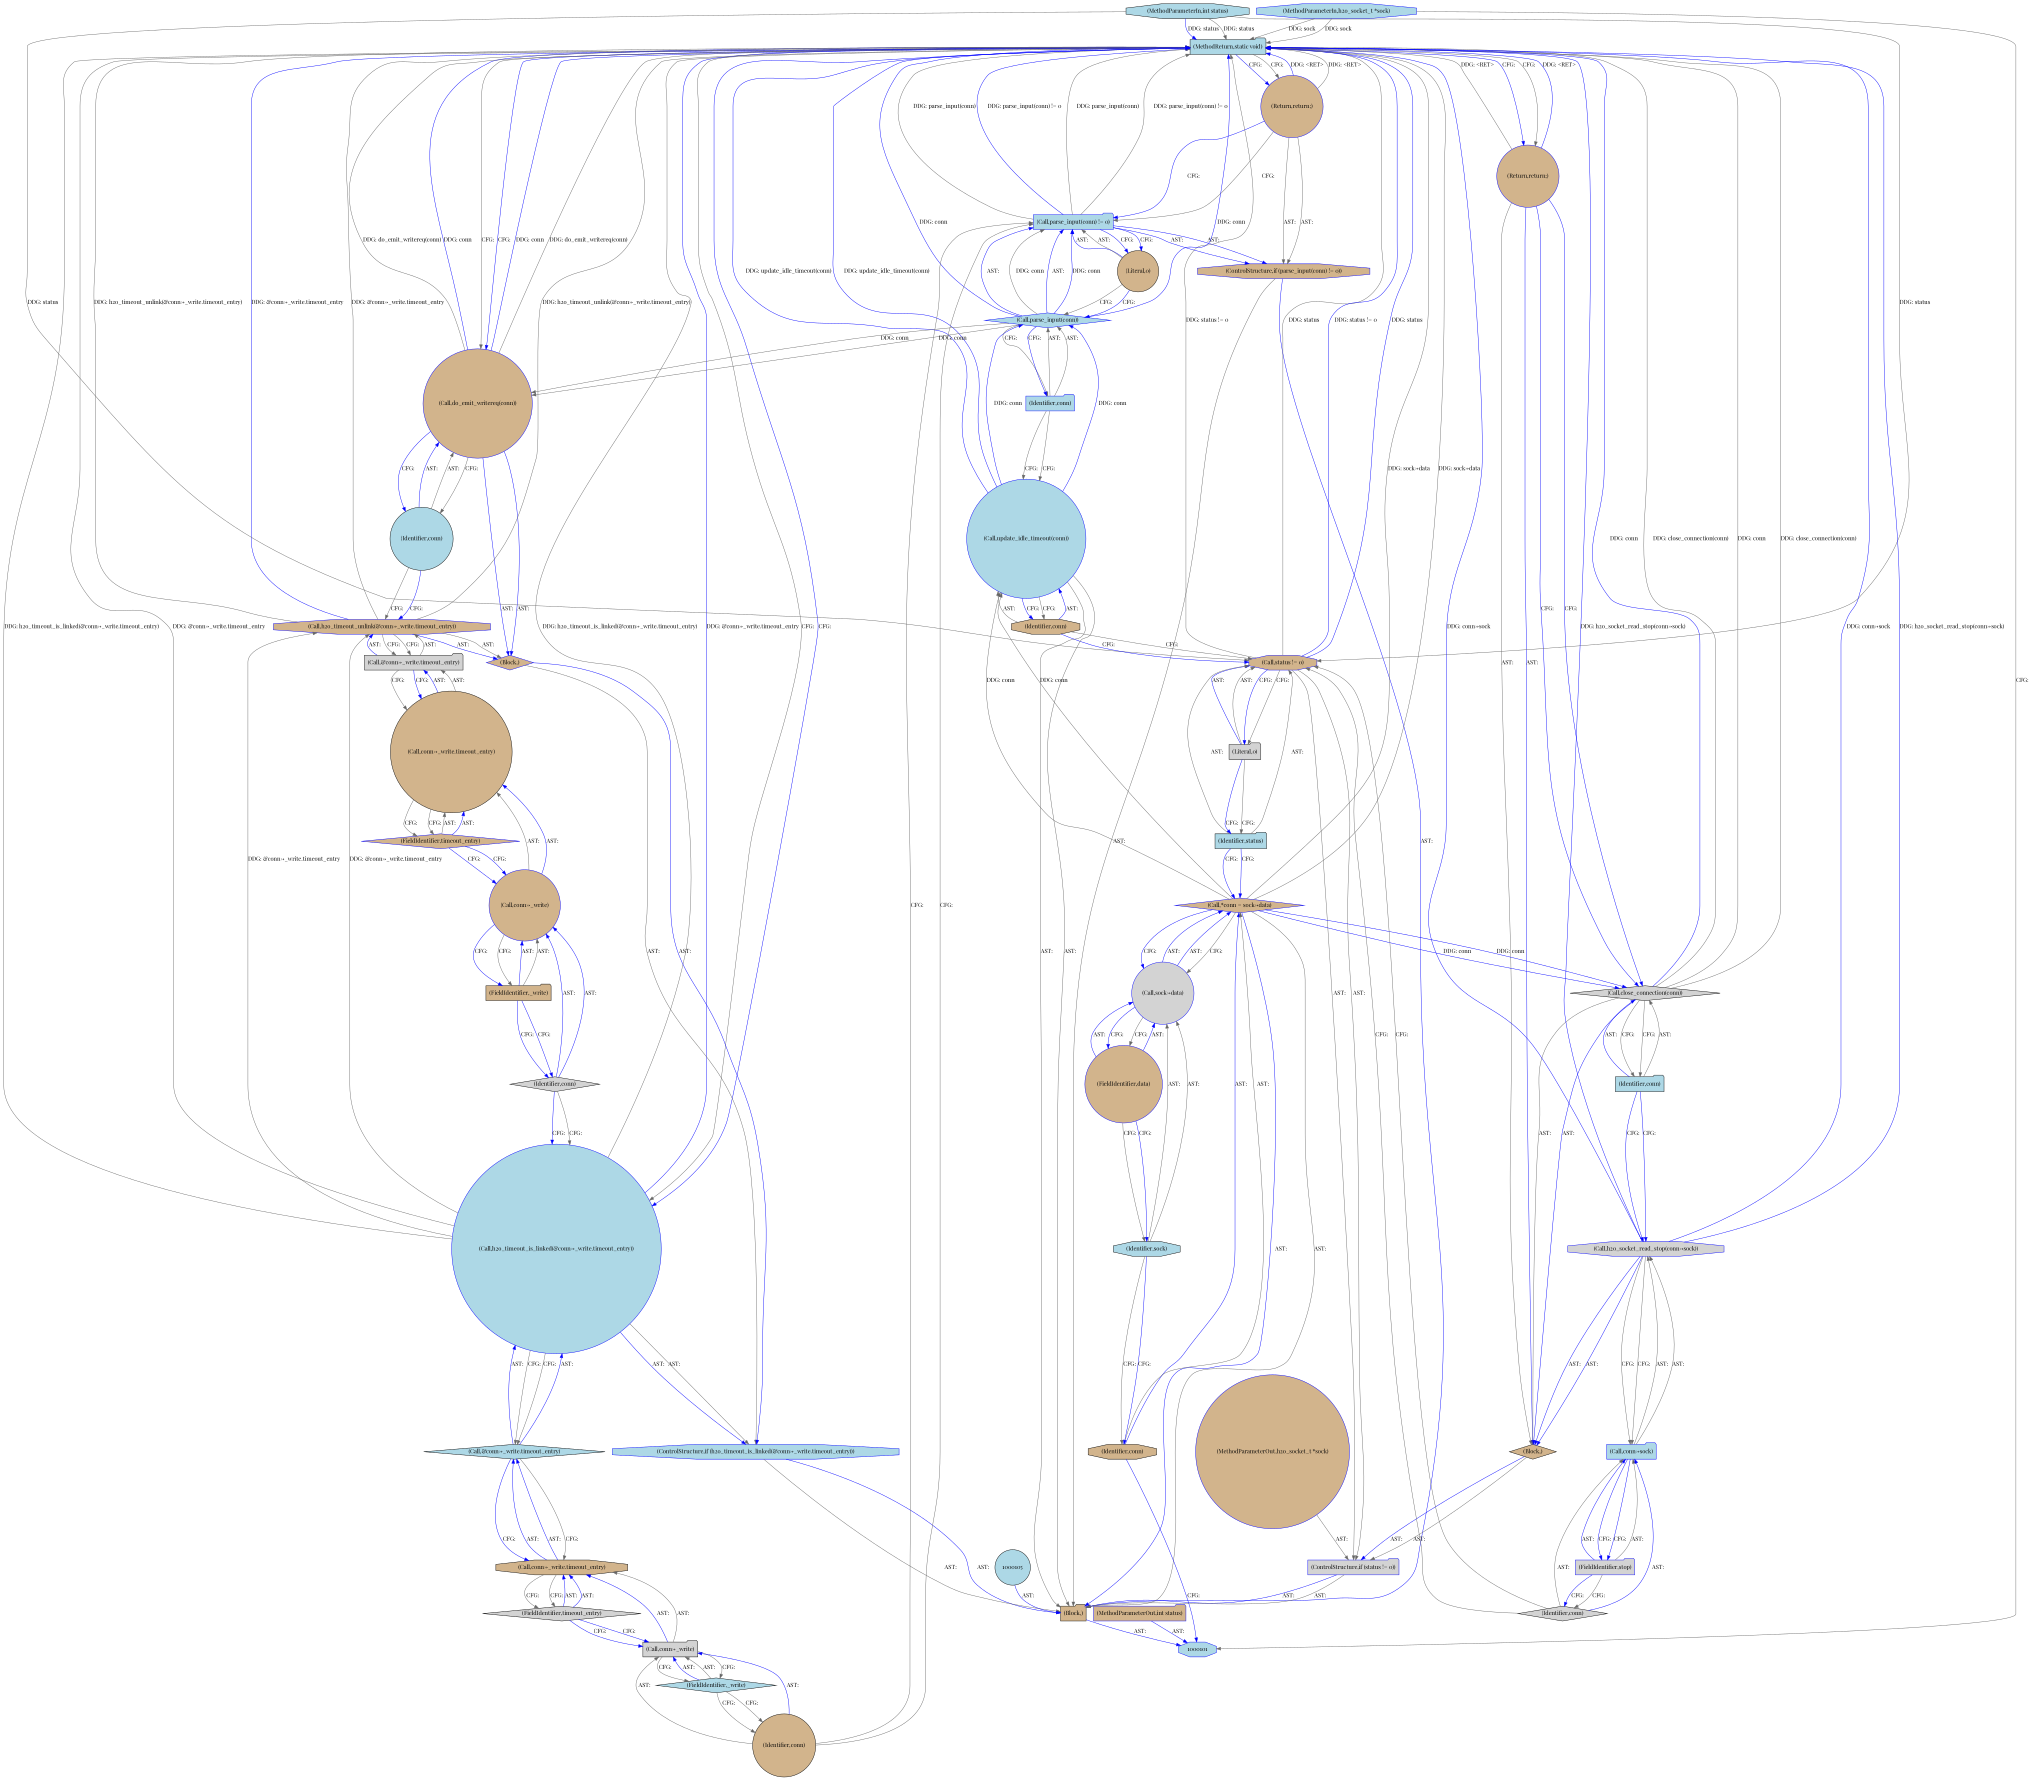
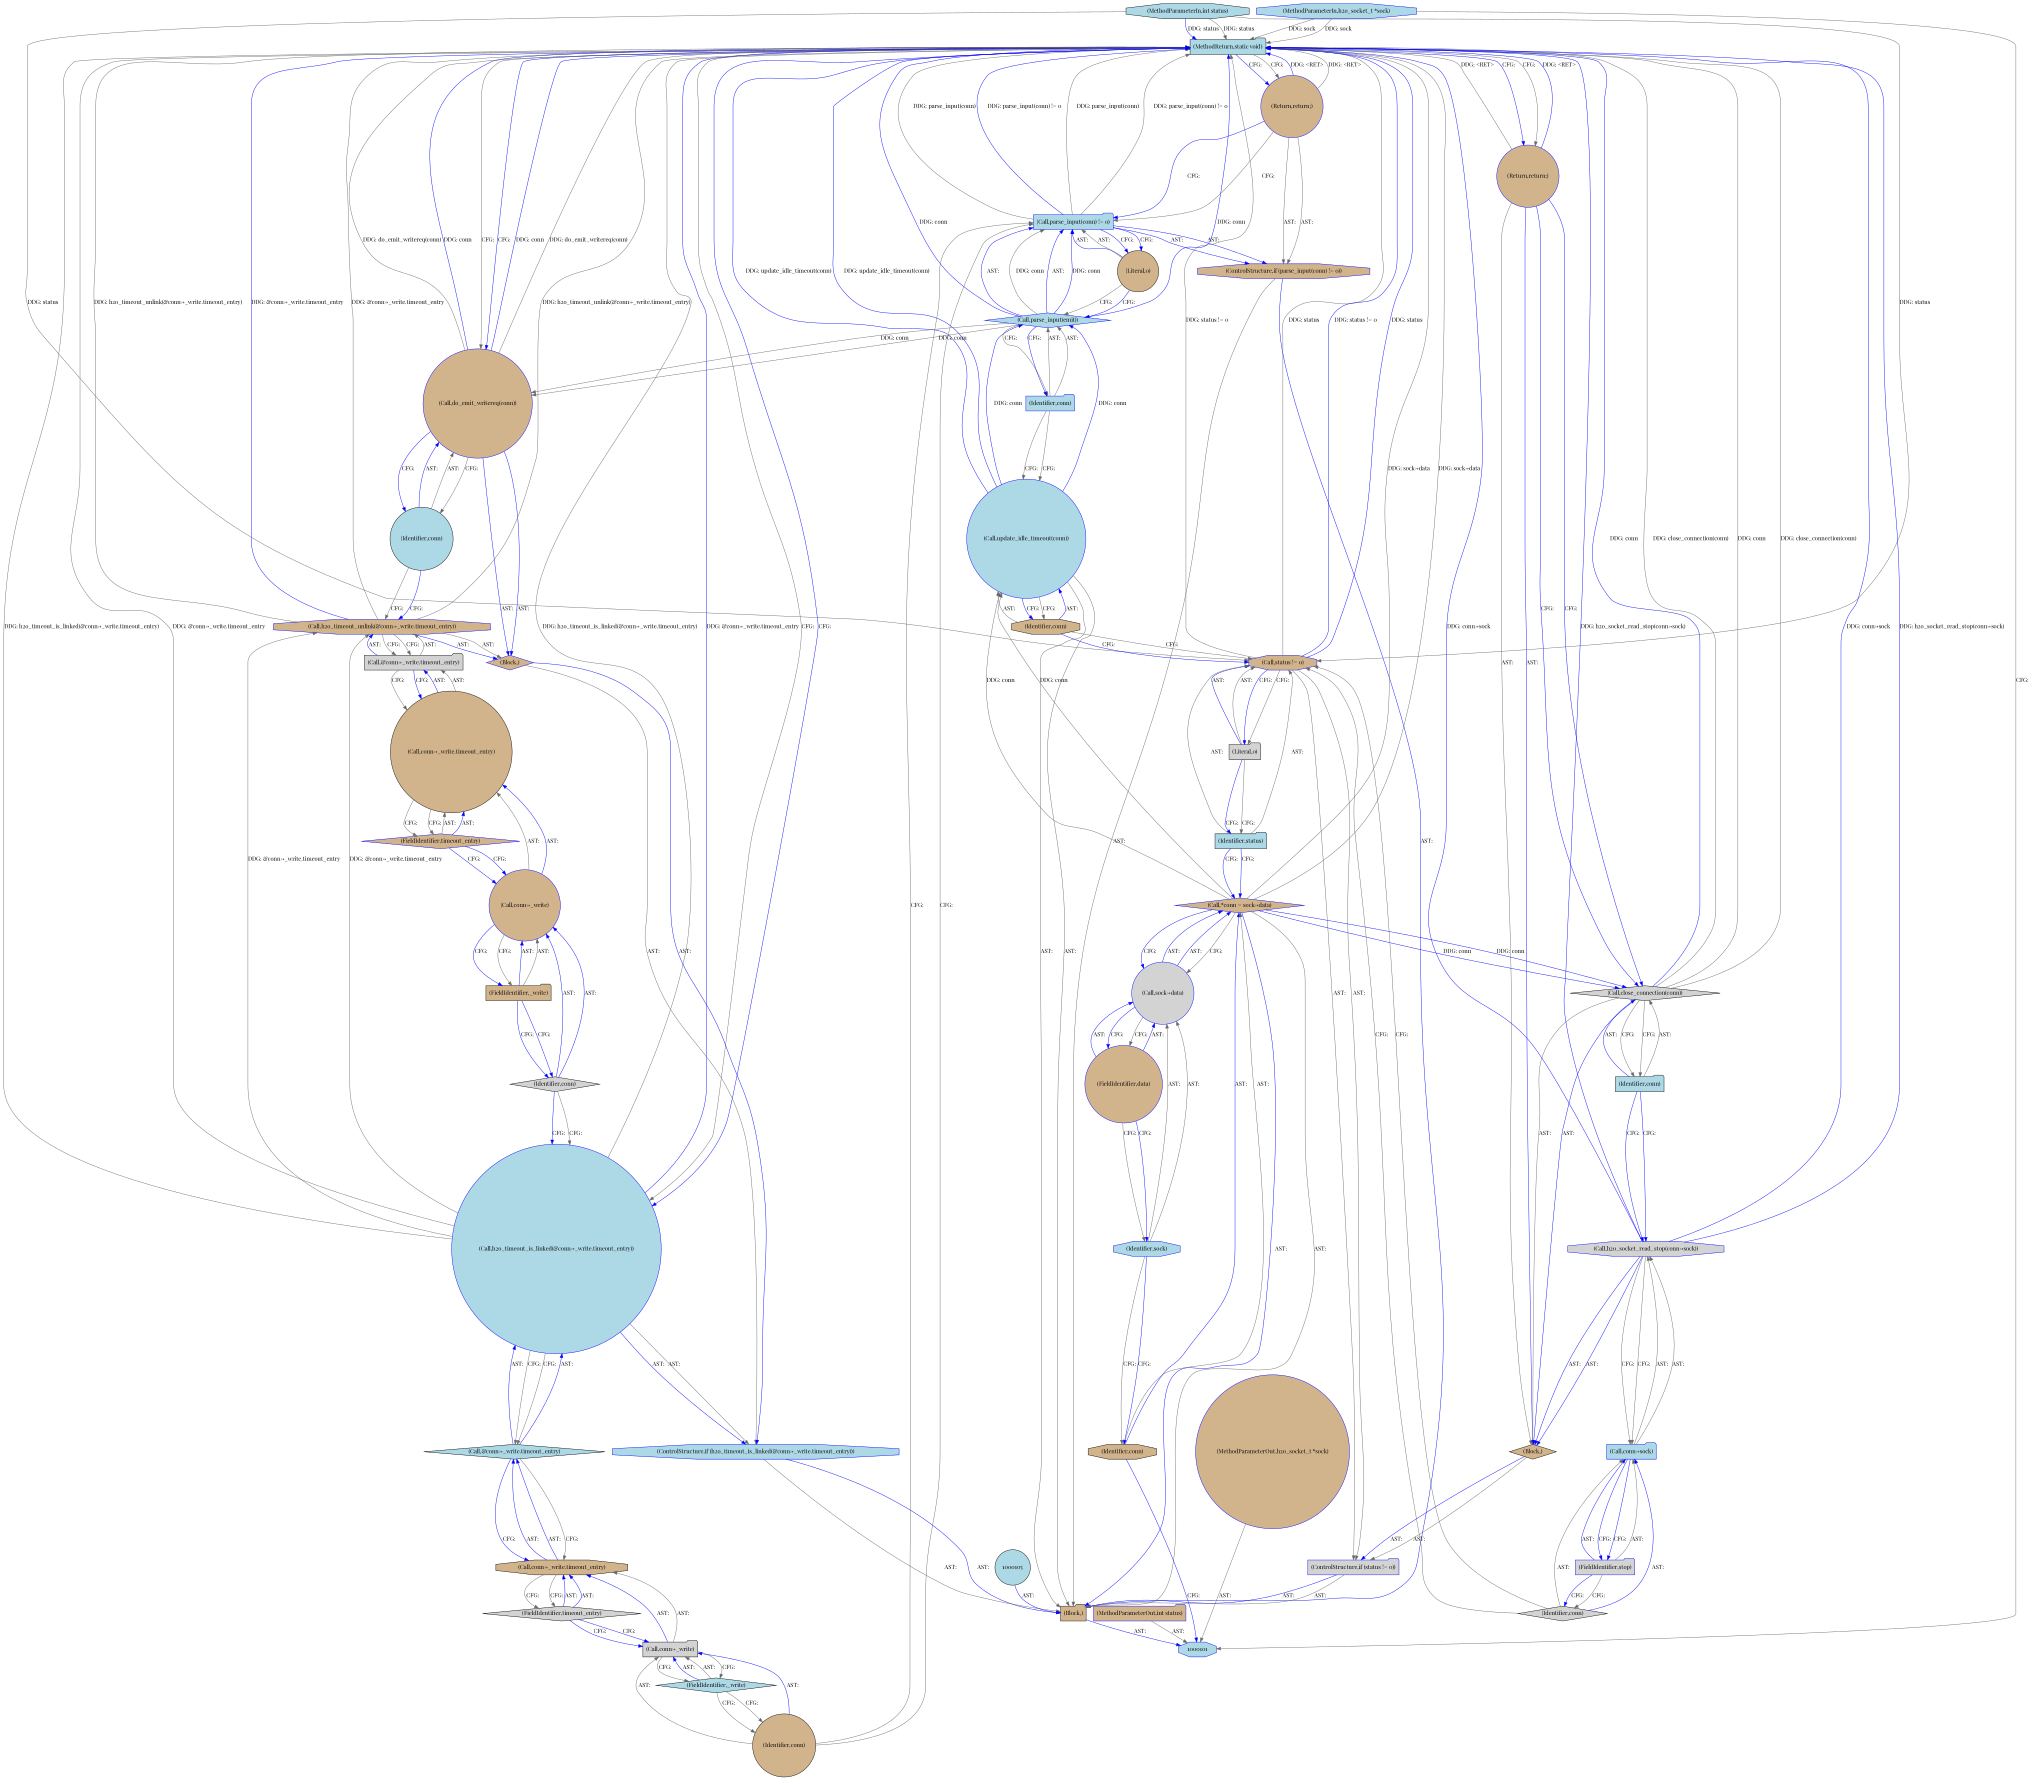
(1048, 320) -> (1048, 320)
(1147, 1249) -> (1147, 1249)
(1331, 1536) -> (1224, 1581)
(1168, 1631) -> (1168, 1631)
